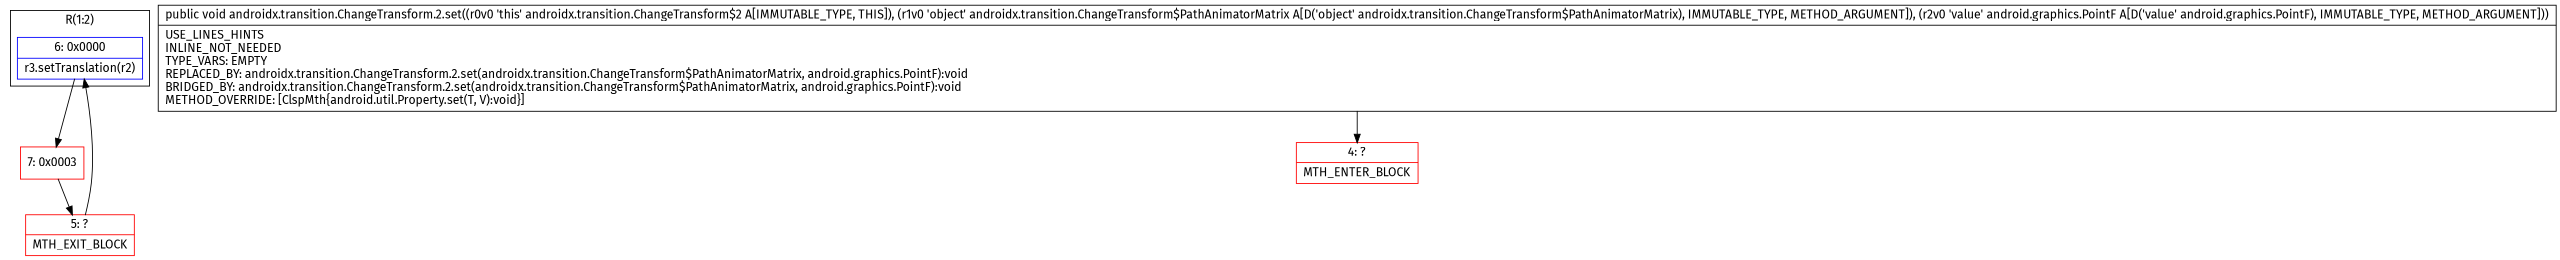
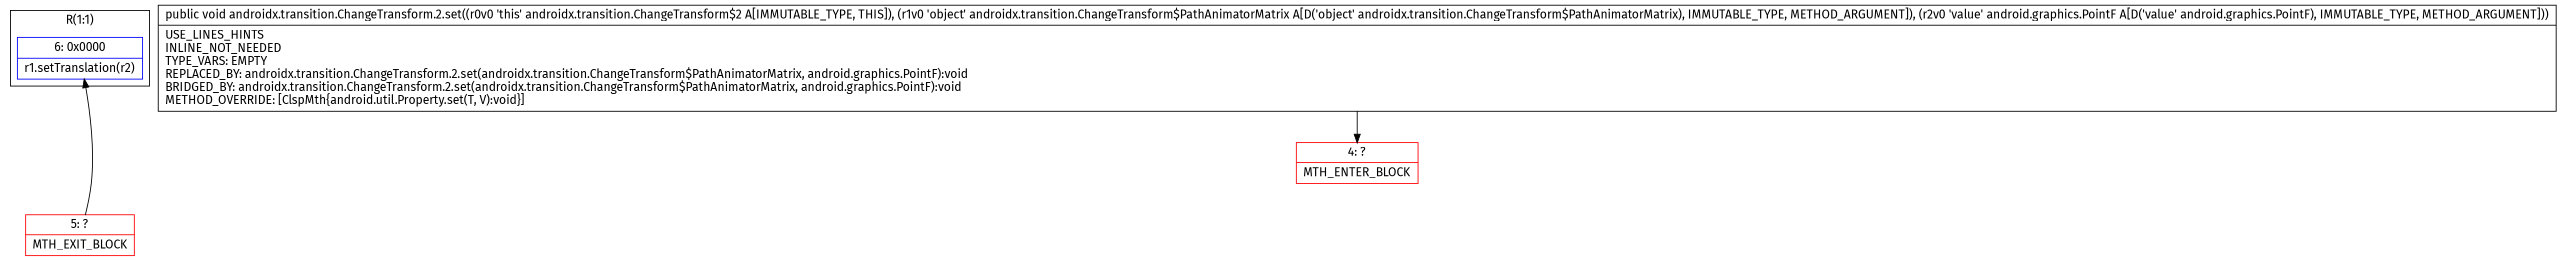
(80, 20) -> (80, 20)
(80, 68) -> (80, 68)
(52, 163) -> none
